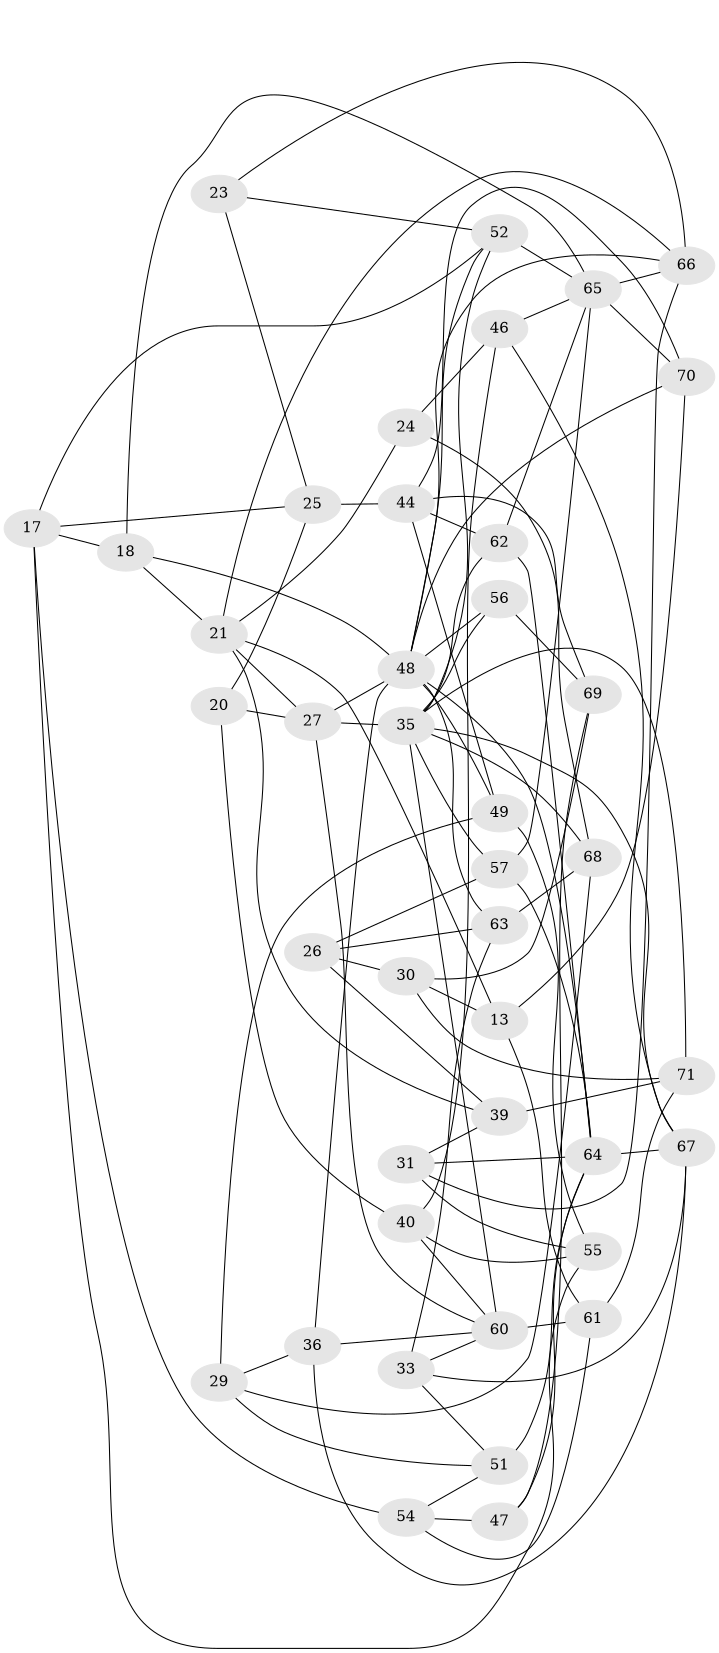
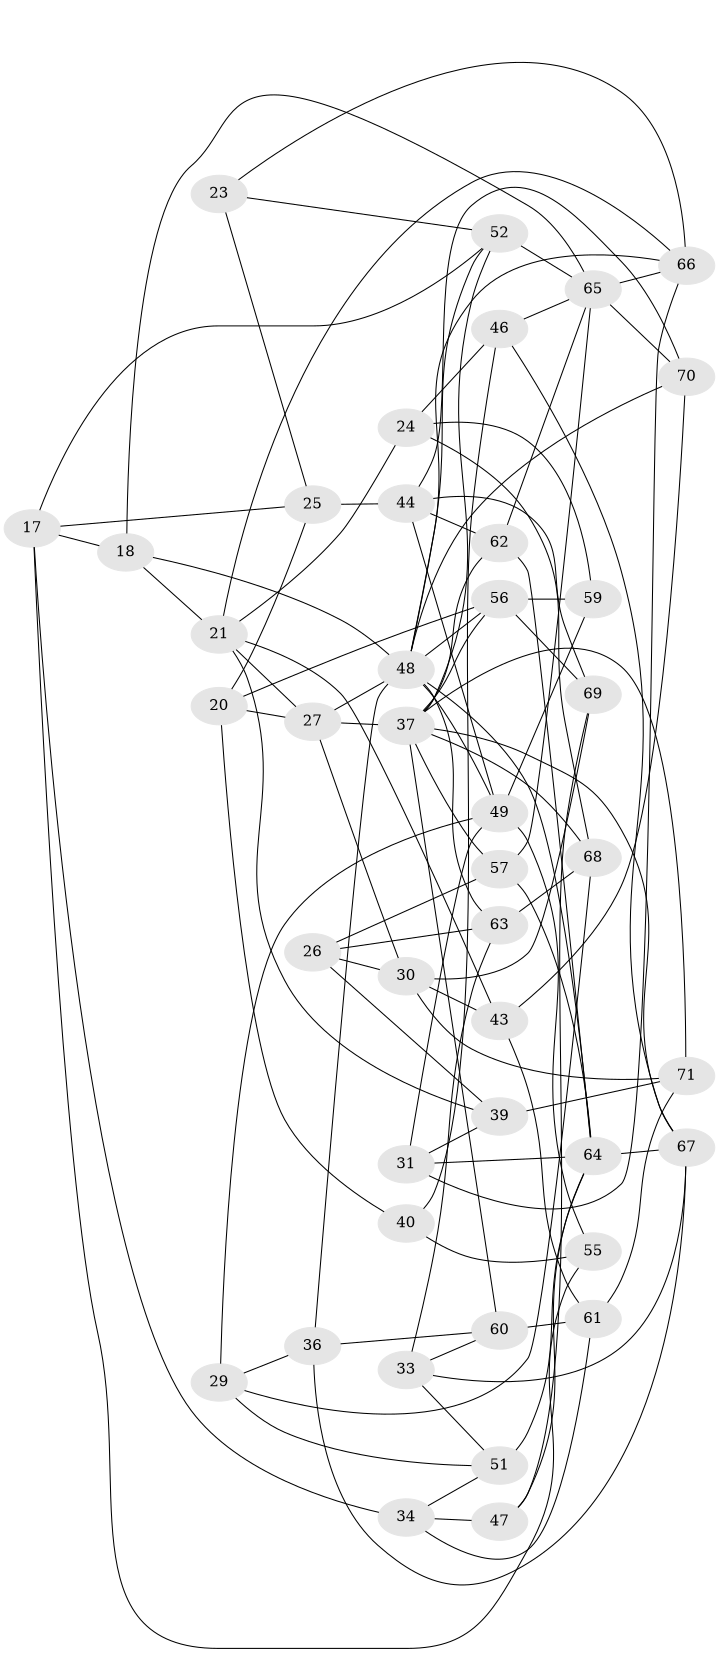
none -> (593, 599)
none -> (358, 650)
(406, 726) -> (406, 726)
(500, 1021) -> (500, 1021)
(347, 1058) -> (353, 833)
(492, 1227) -> (436, 1000)
(453, 1277) -> none
(406, 1518) -> (406, 1518)
